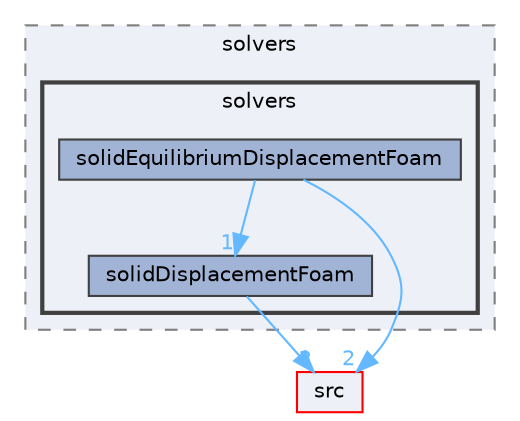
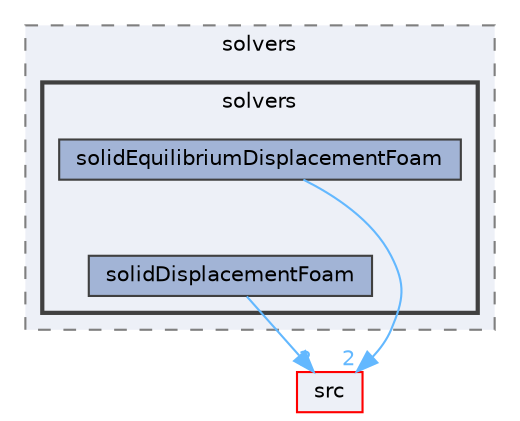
(248, 208) -> none
